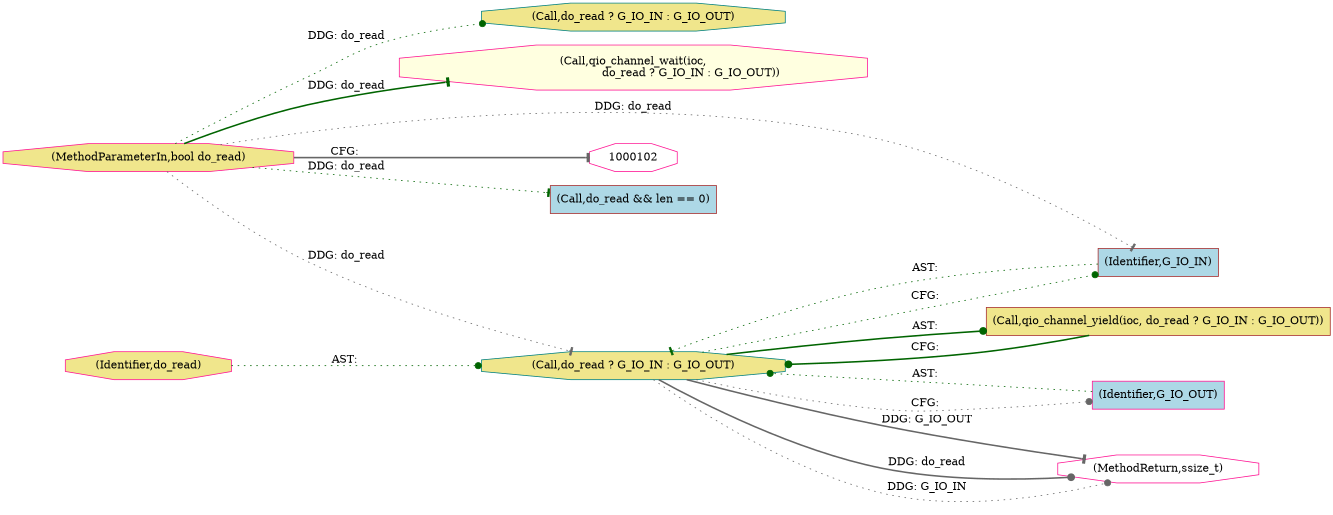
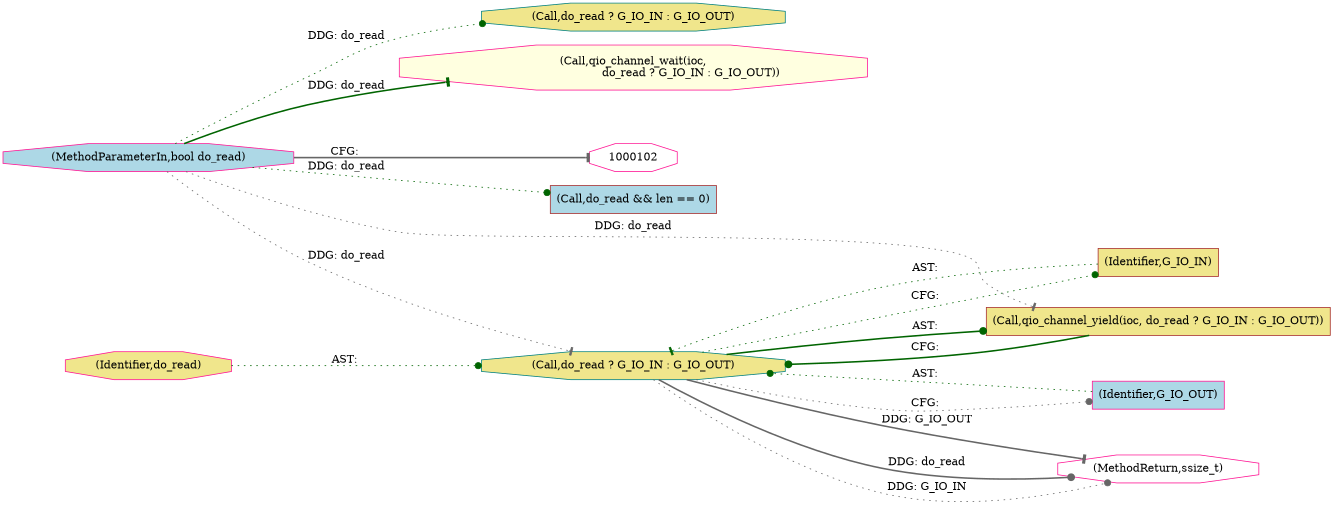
(687, 115) -> (615, 237)
(148, 158) -> (148, 158)
(399, 180) -> (399, 180)
(1158, 262) -> (1158, 262)
